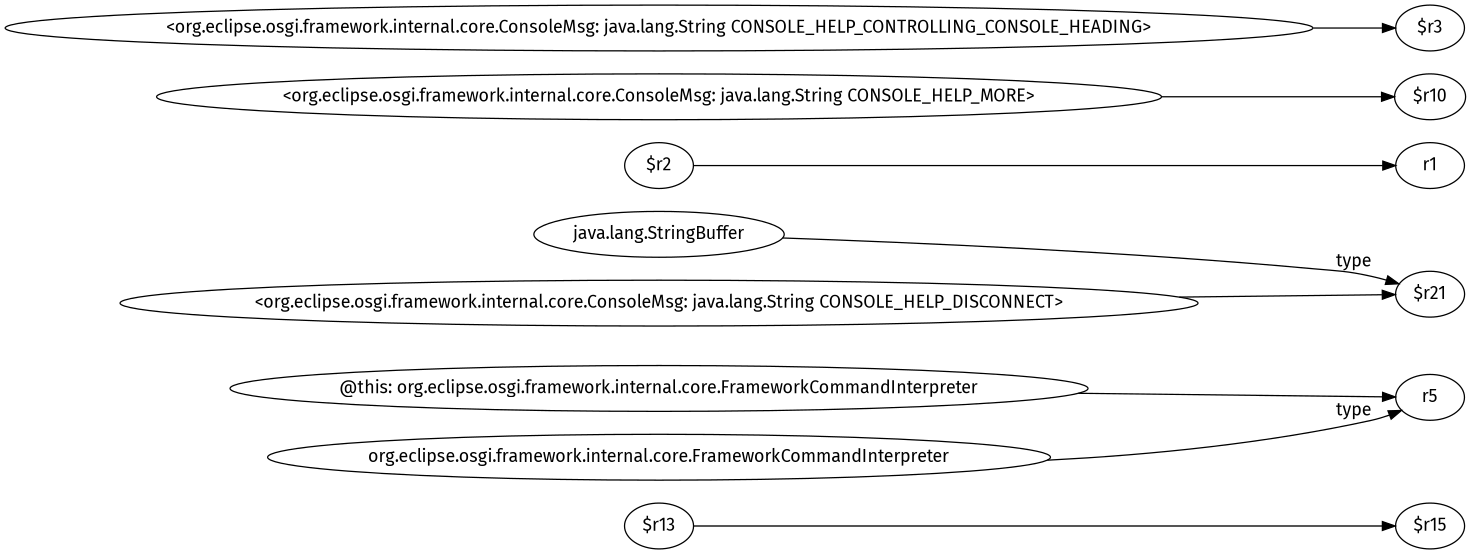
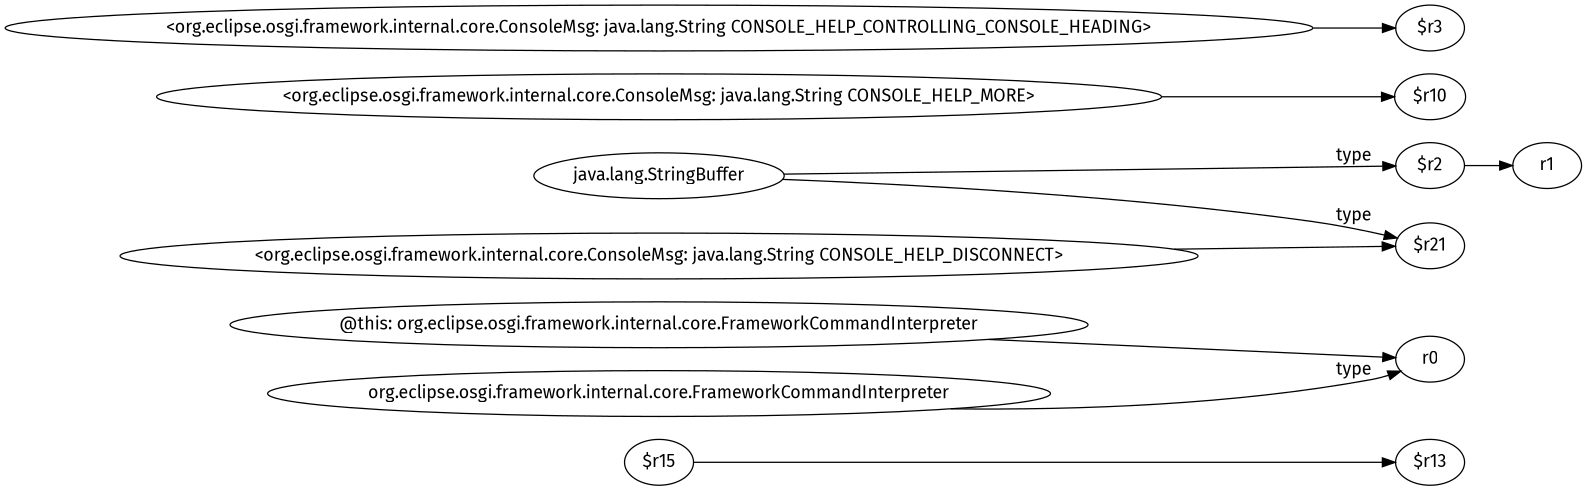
none -> (1083, 170)
(1430, 397) -> (1430, 359)
(1038, 526) -> (1038, 462)
